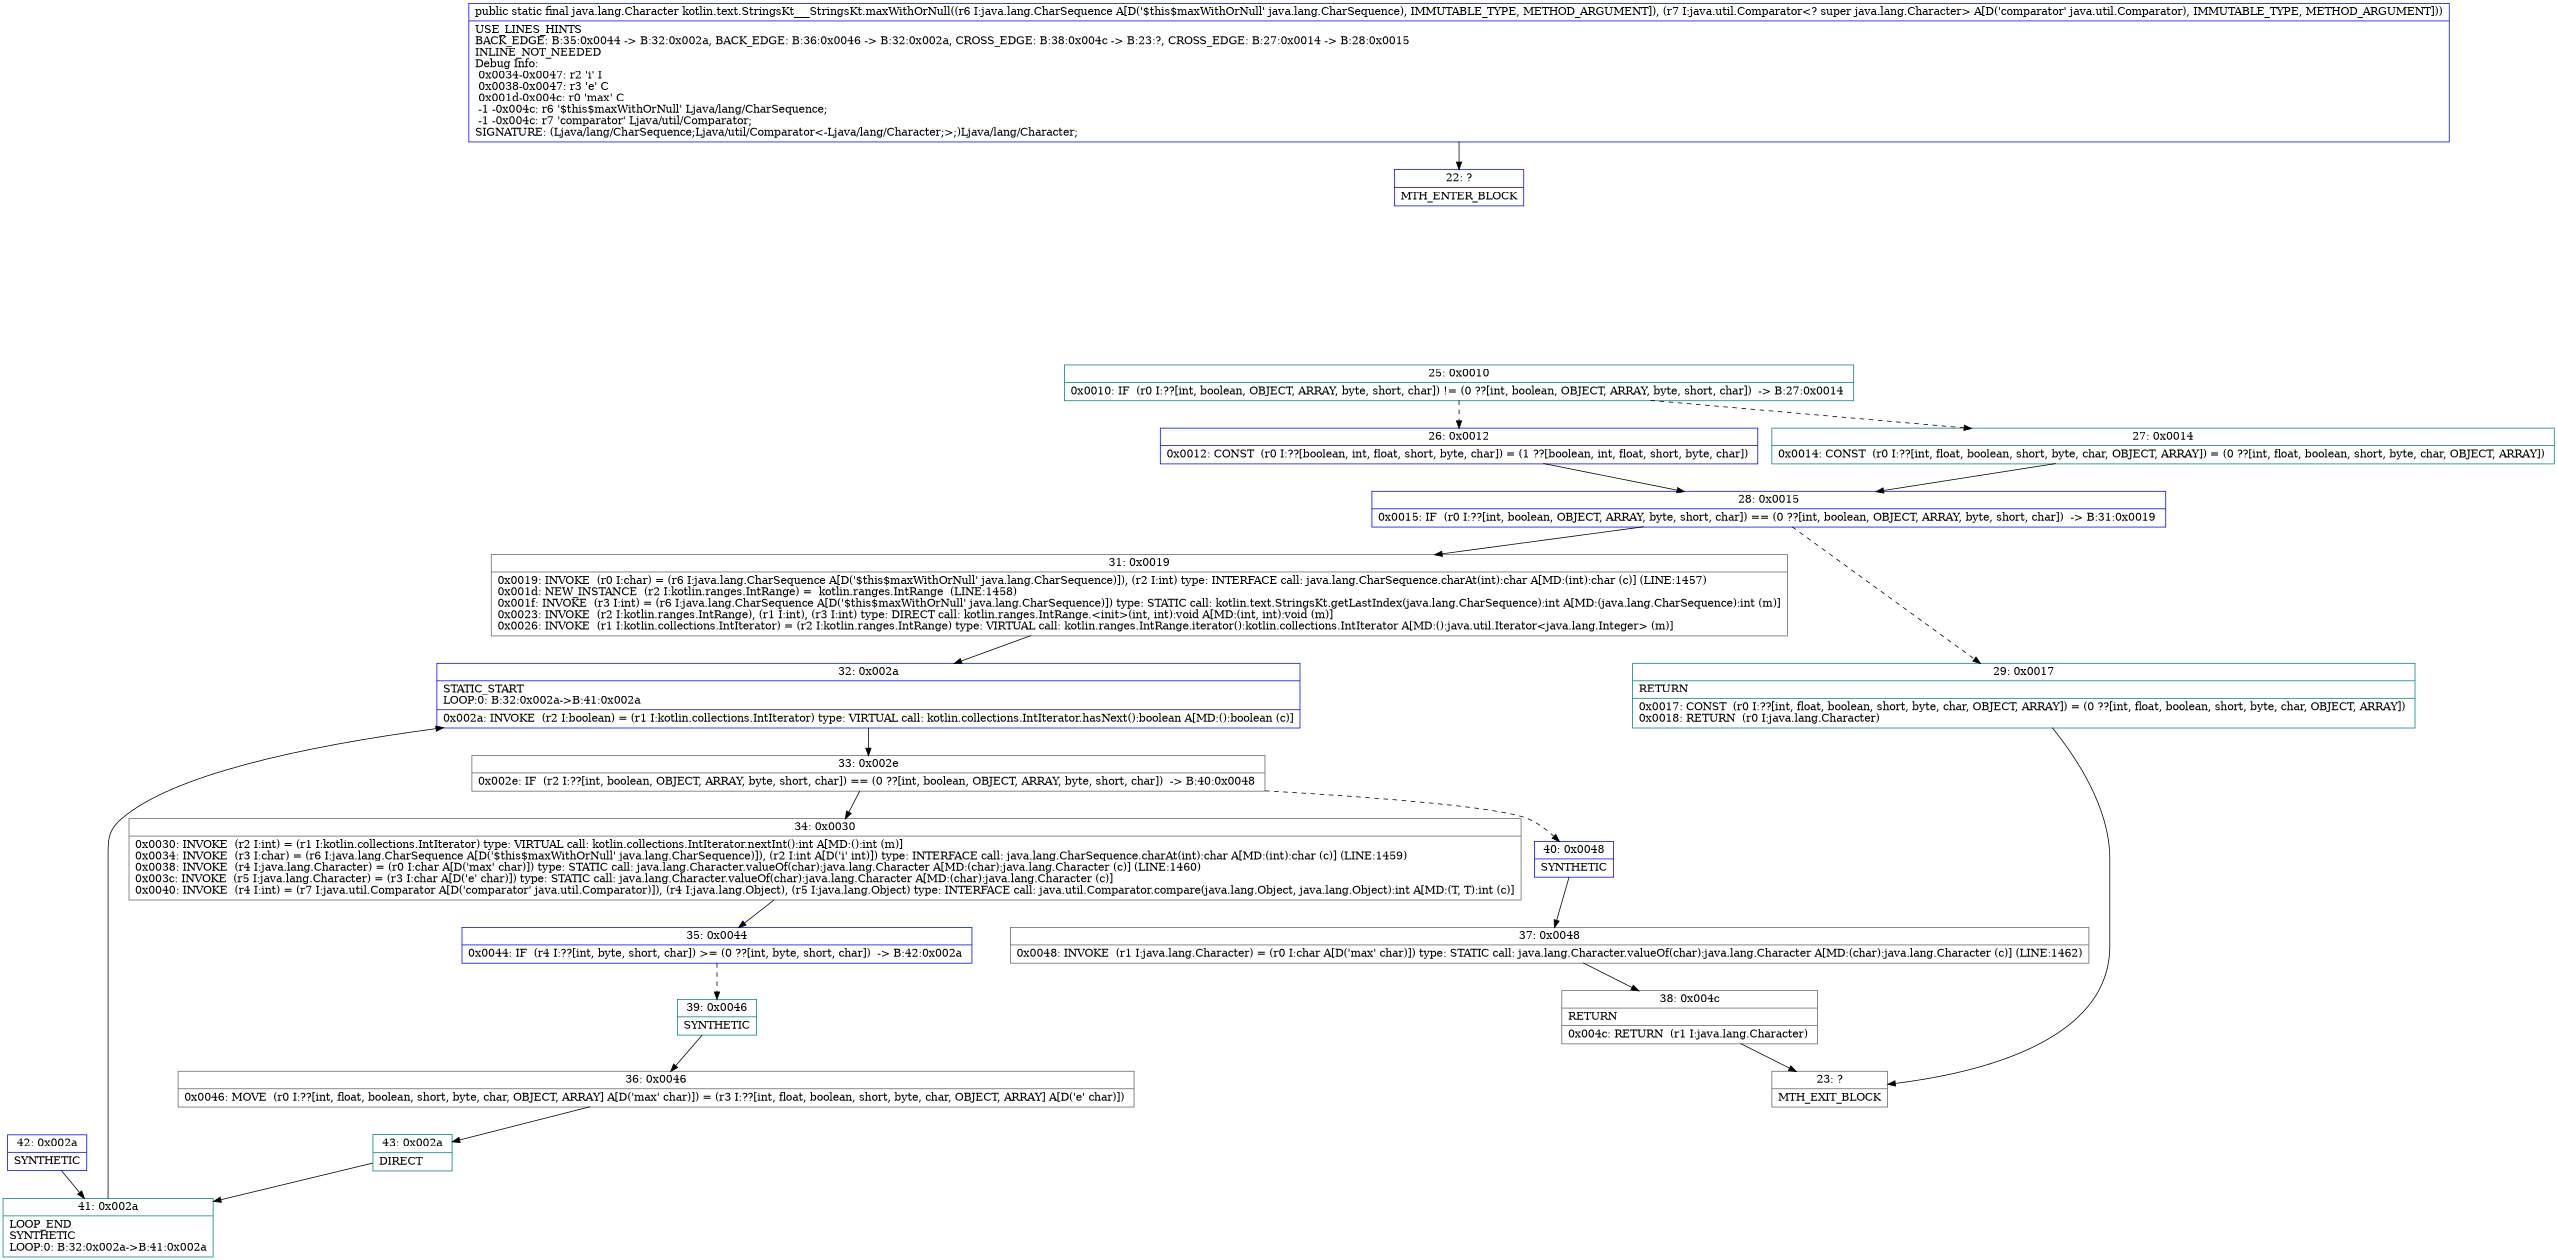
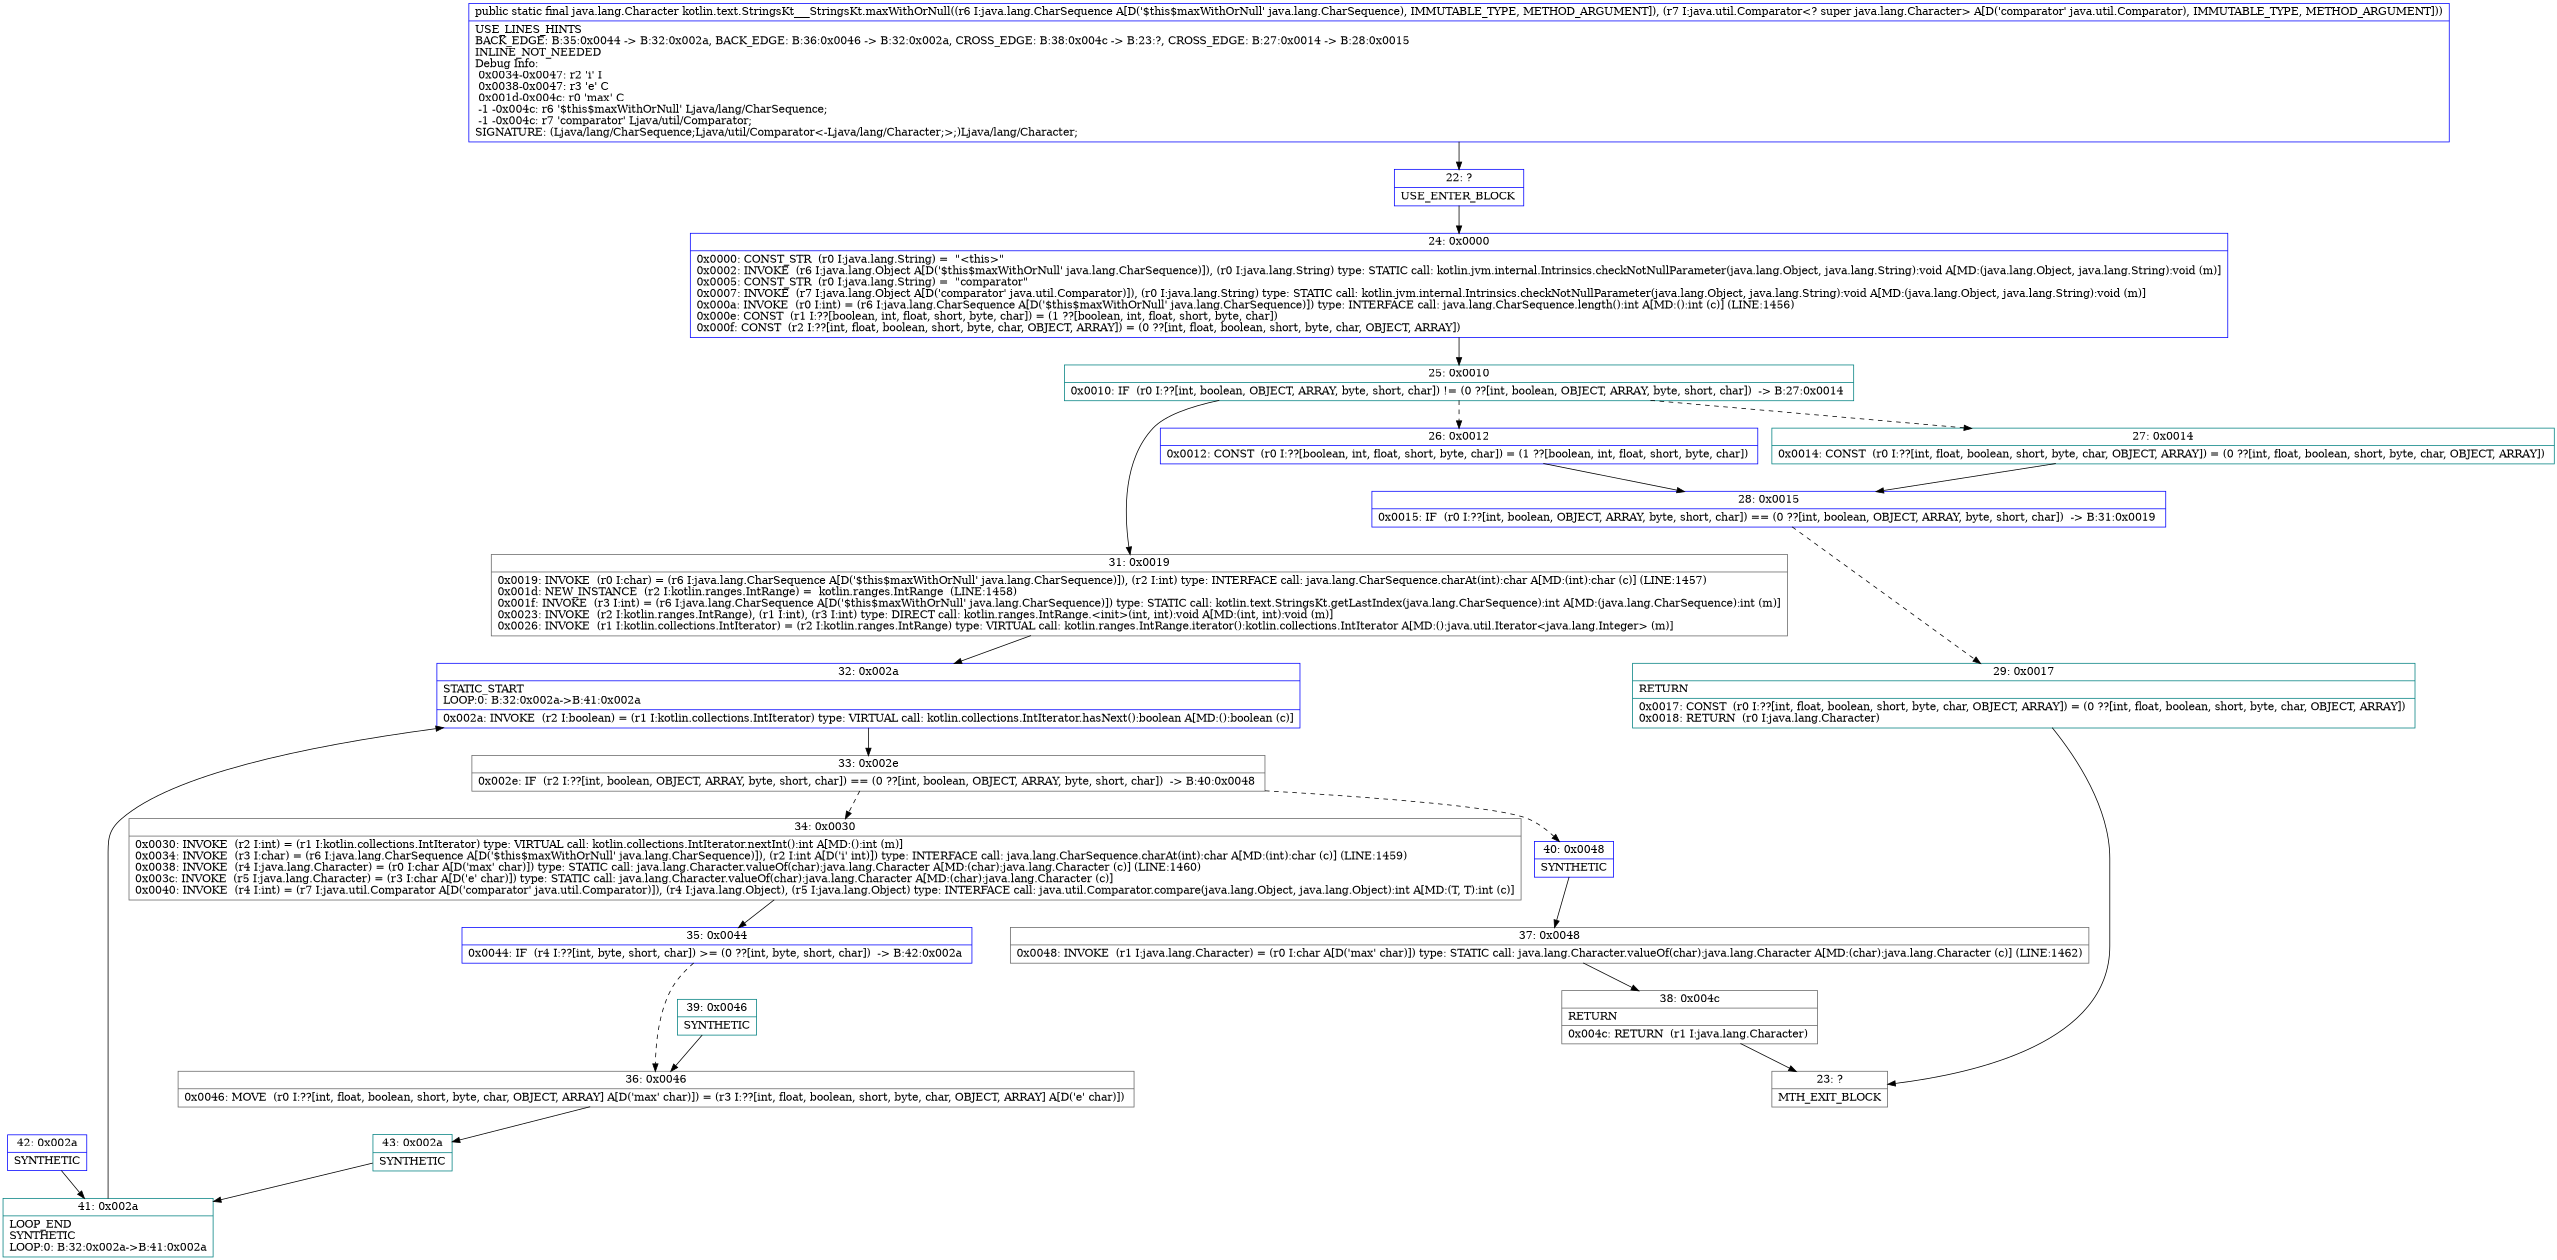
(1459, 196) -> (1458, 196)
none -> (1459, 285)
(1543, 540) -> (1139, 450)
(854, 801) -> (854, 801)
(717, 978) -> (663, 1009)
(401, 1161) -> (413, 1161)
